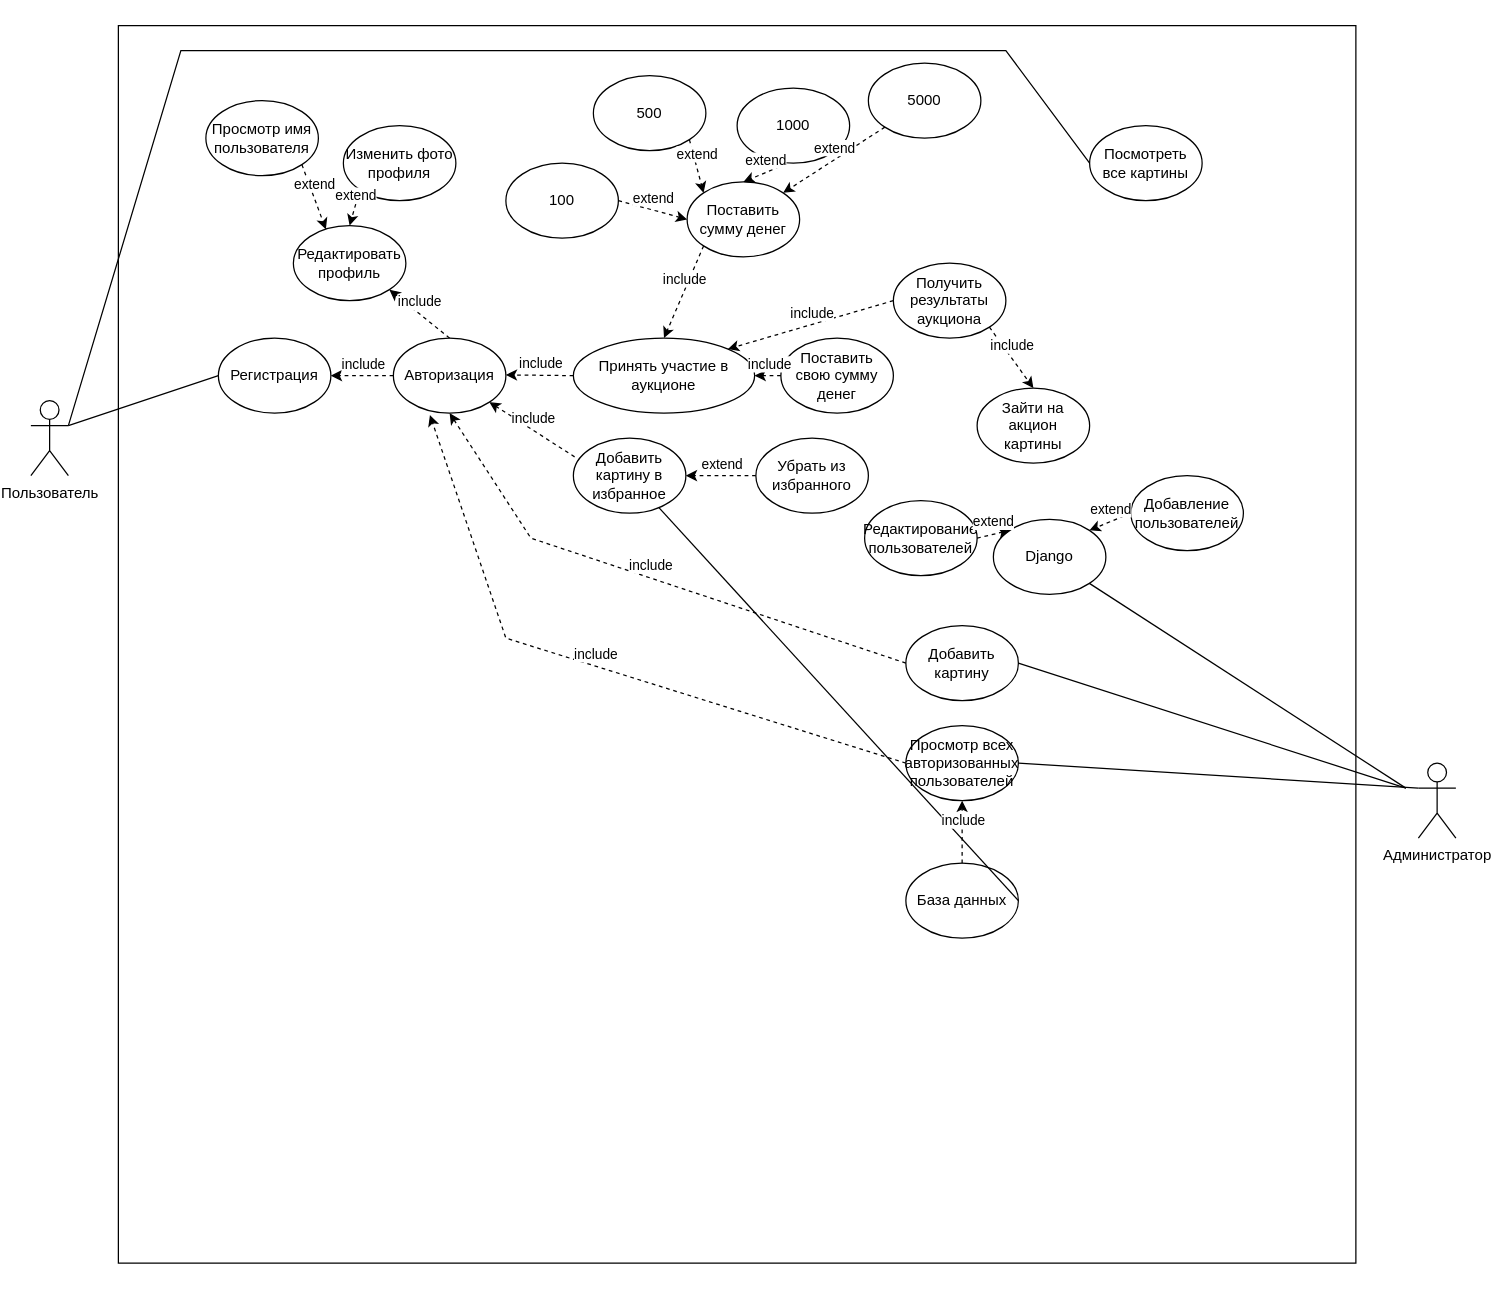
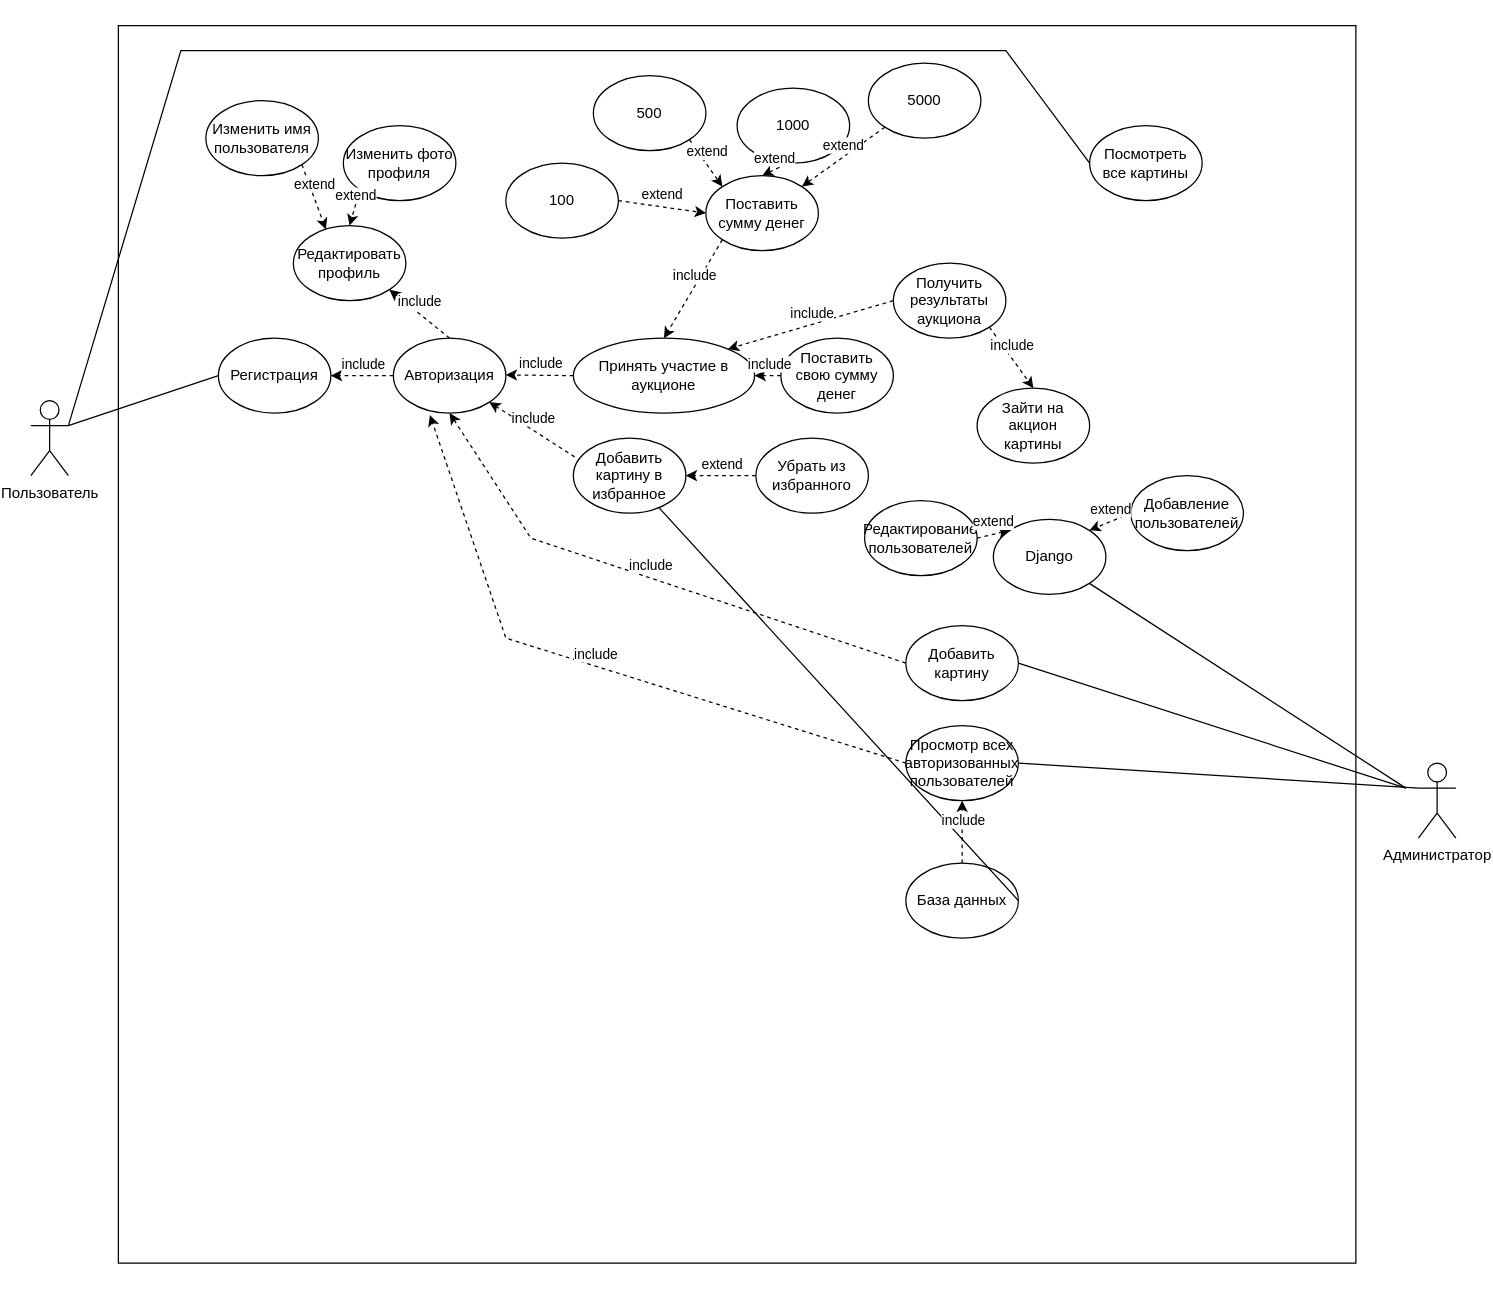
(262, 138) -> (262, 138)
(743, 219) -> (762, 213)
